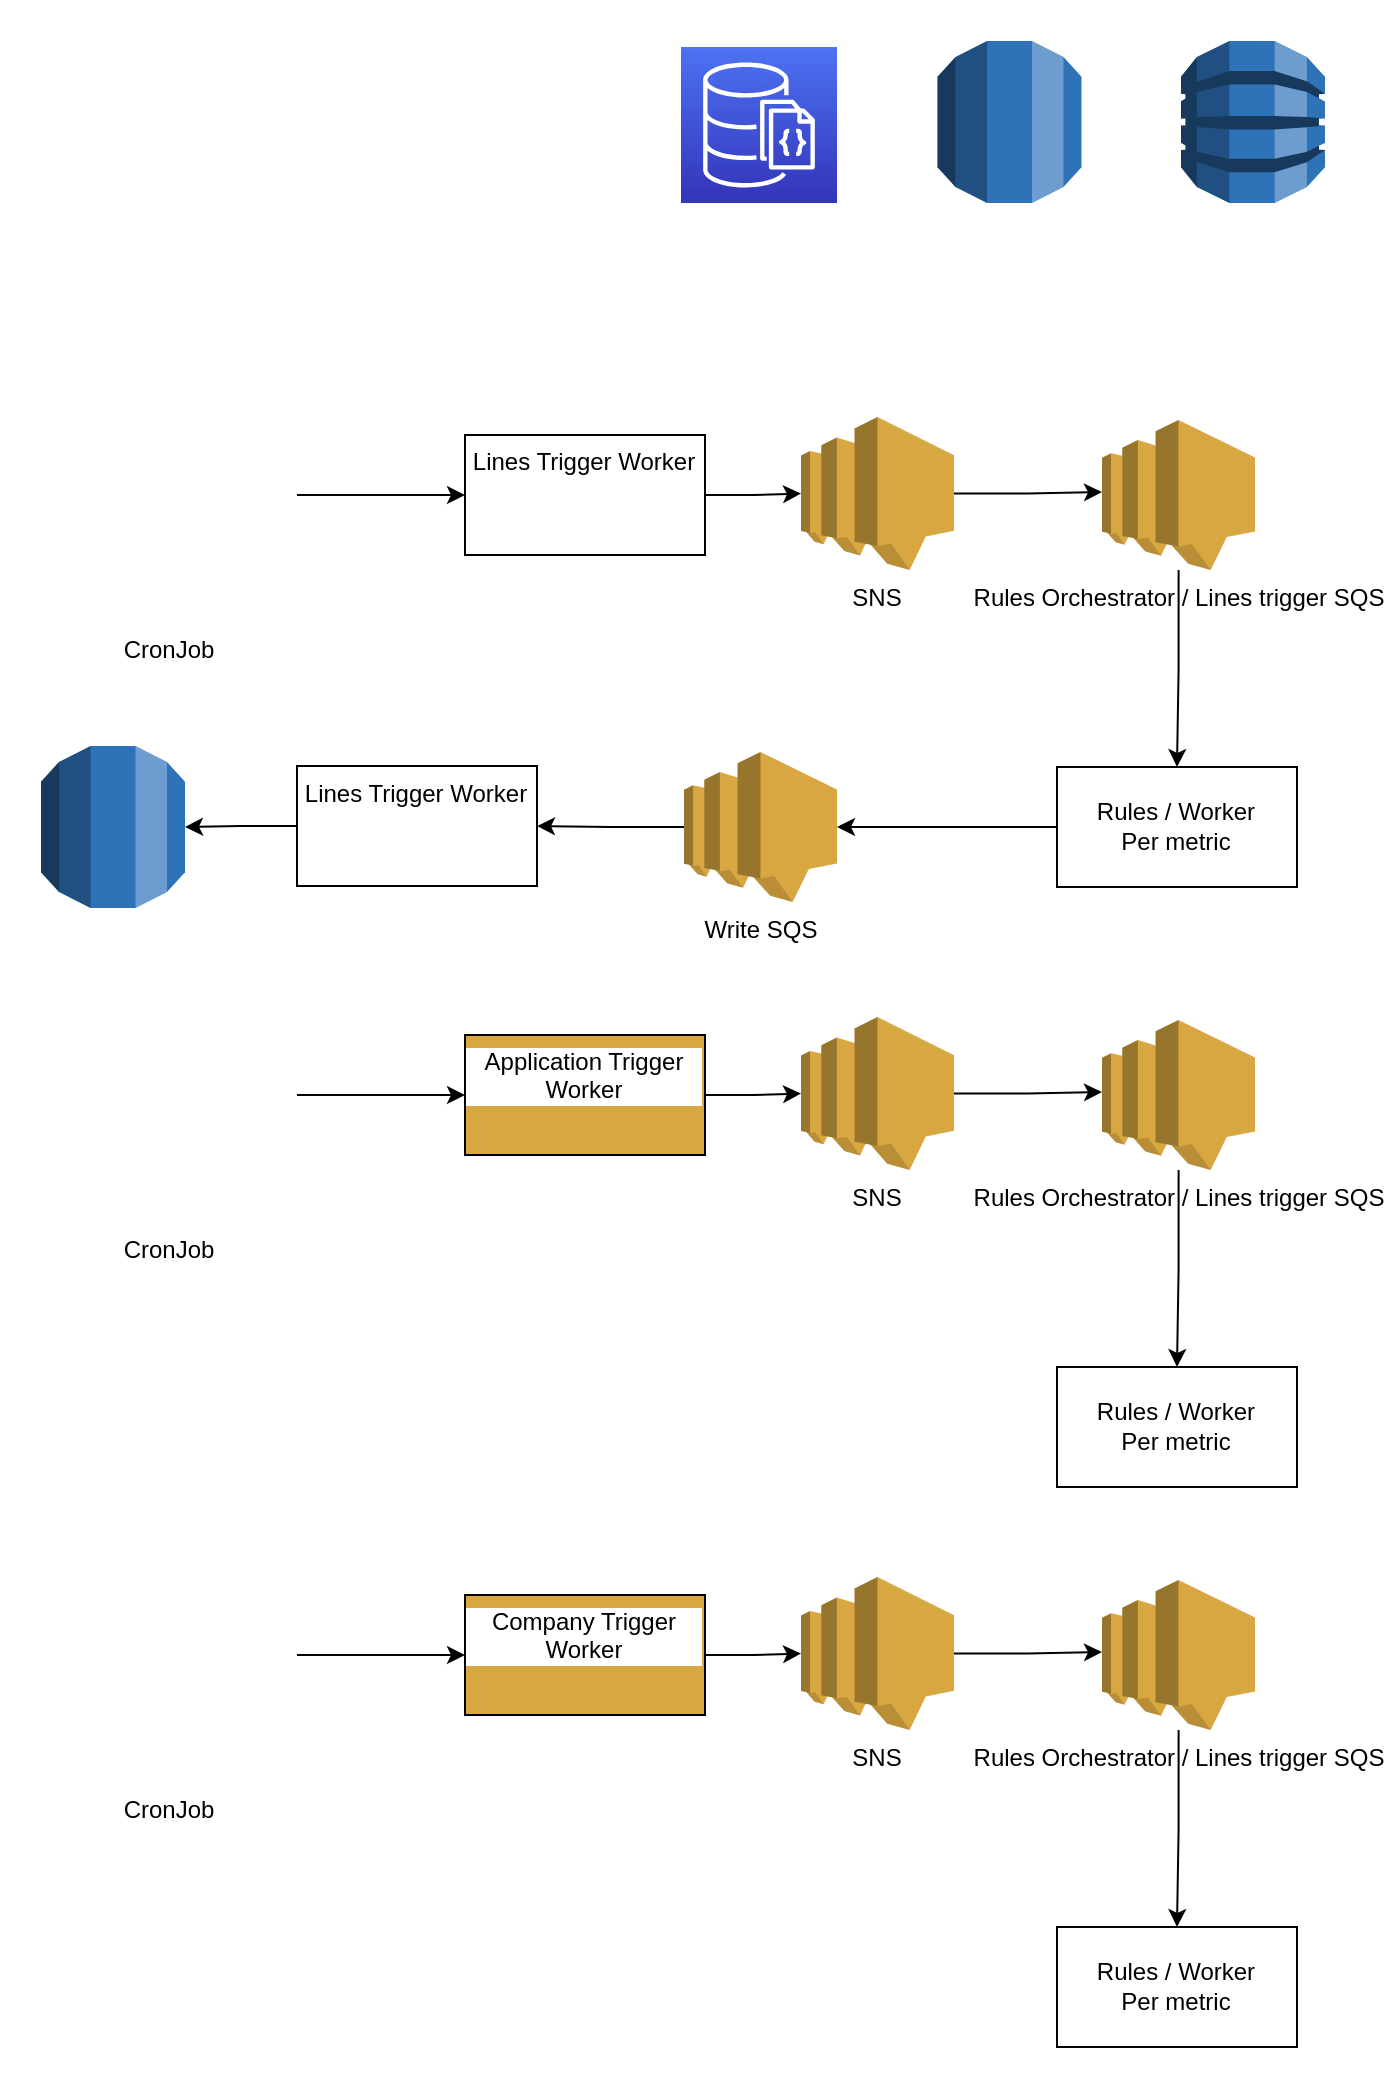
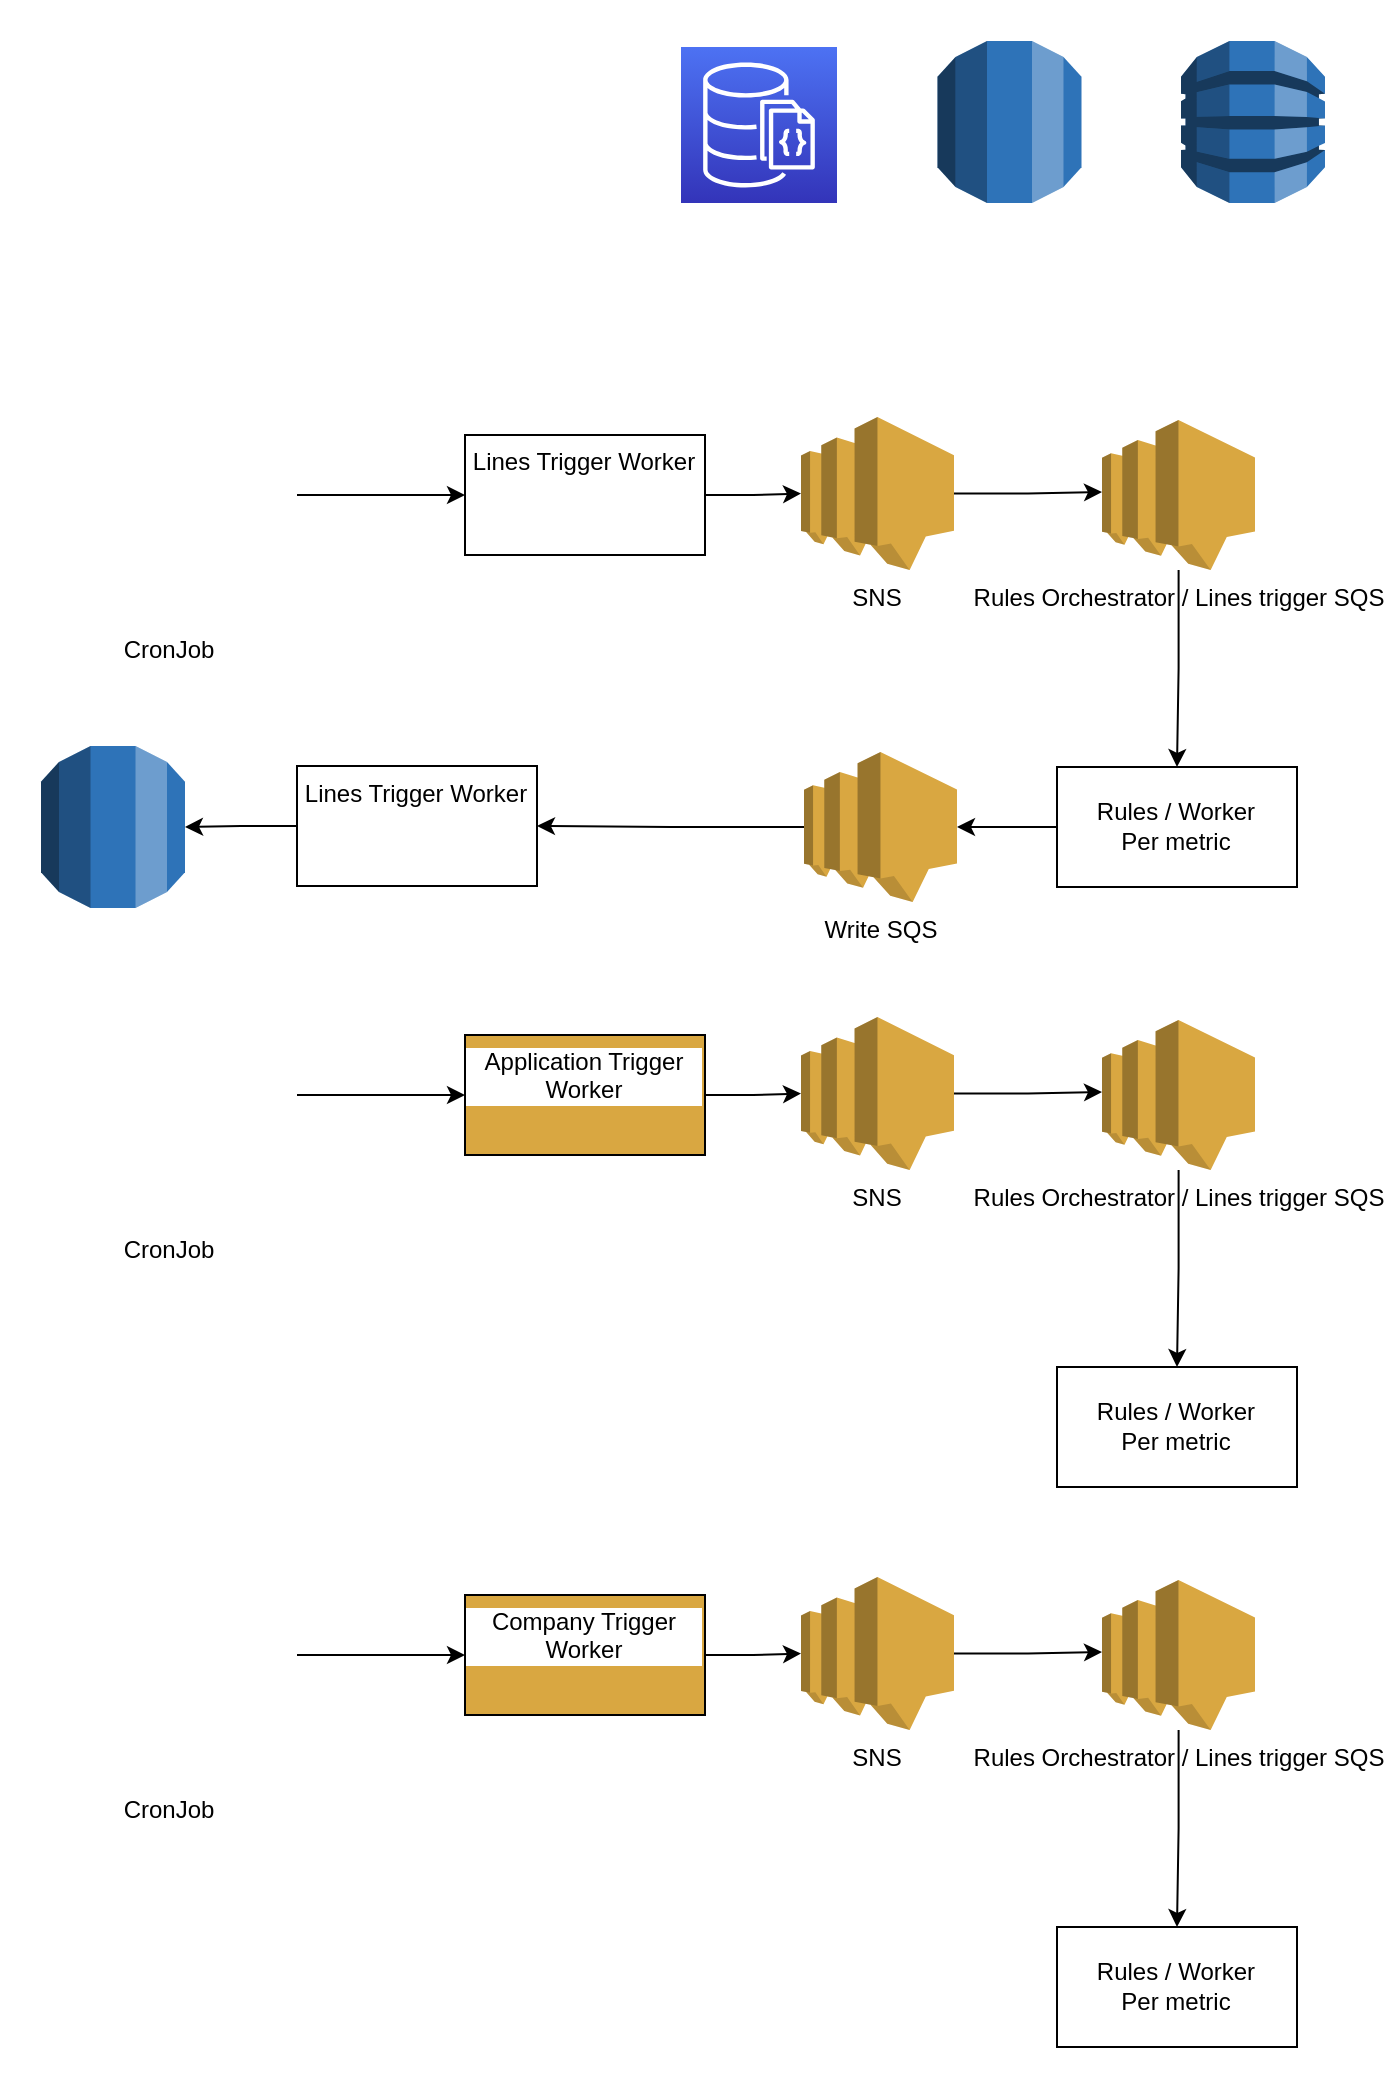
(761, 827) -> (881, 827)
